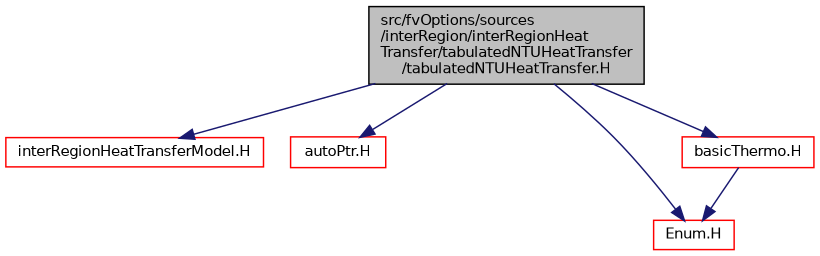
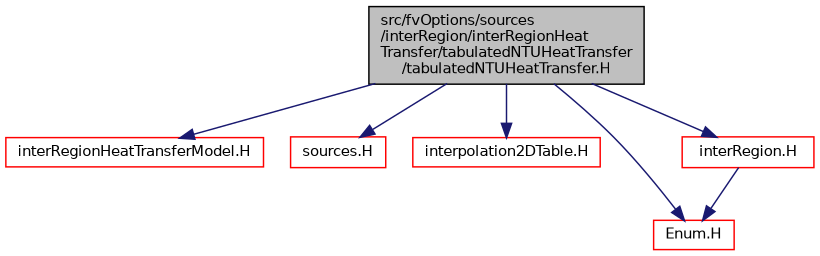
(338, 152) -> (338, 152)
none -> (507, 152)
(748, 152) -> (748, 152)
